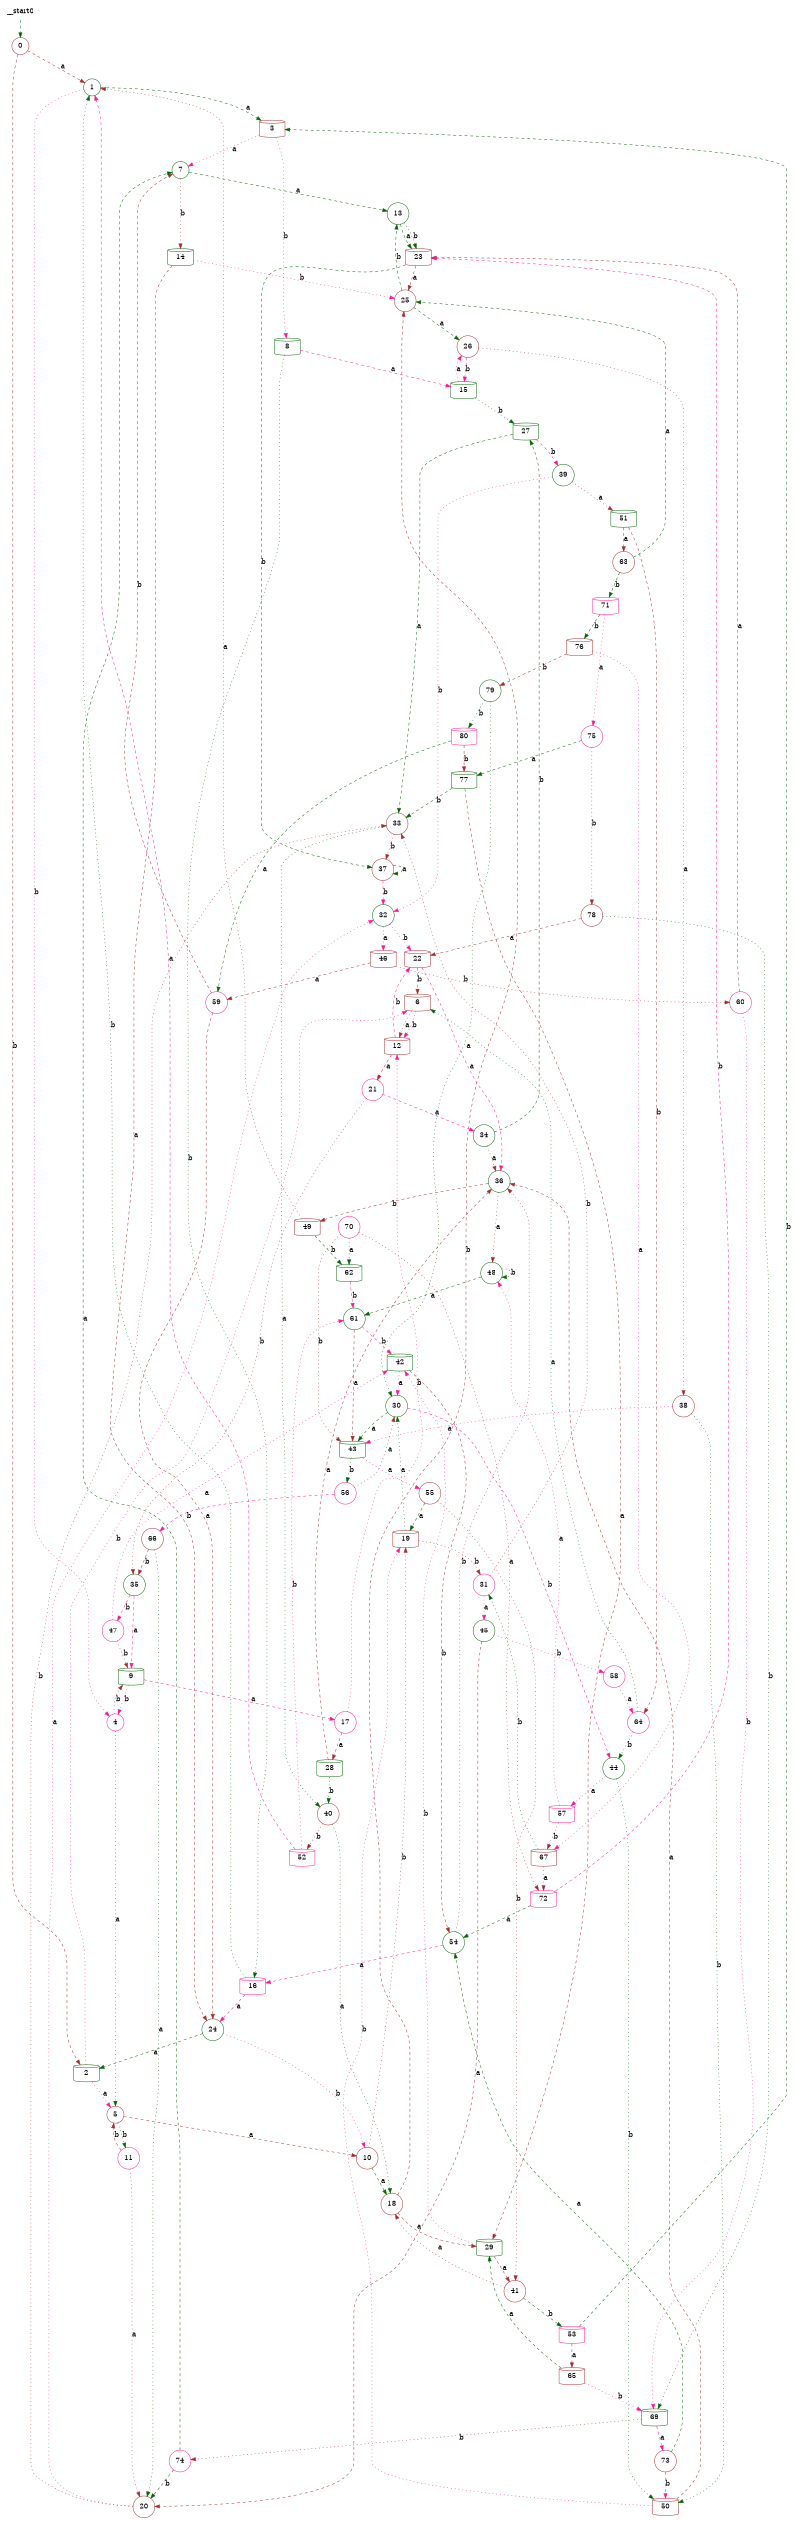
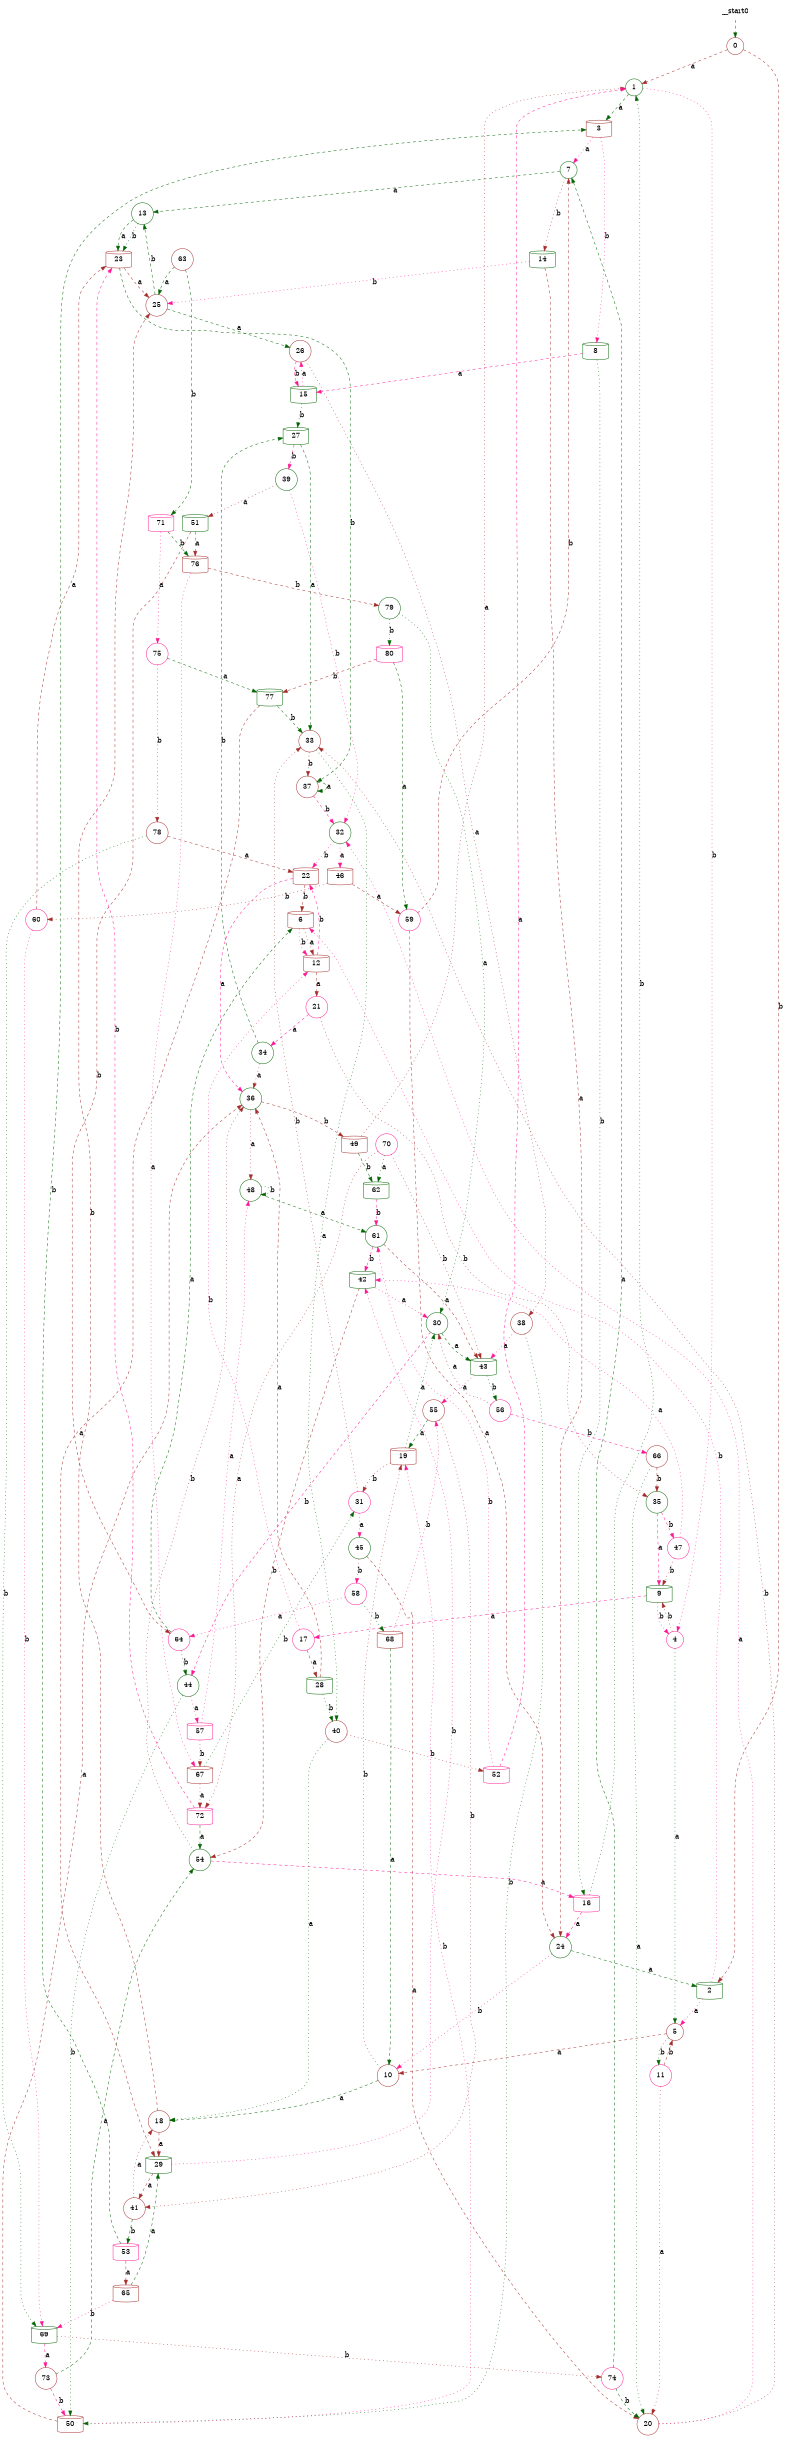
(624, 537) -> (195, 542)
(551, 1342) -> (190, 1273)
none -> (390, 1640)
